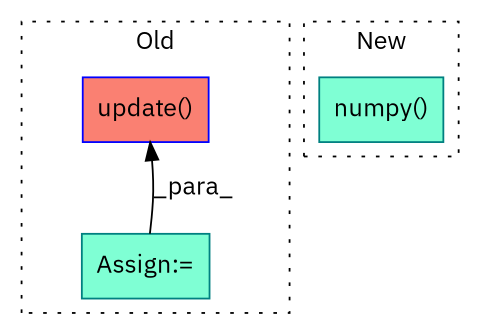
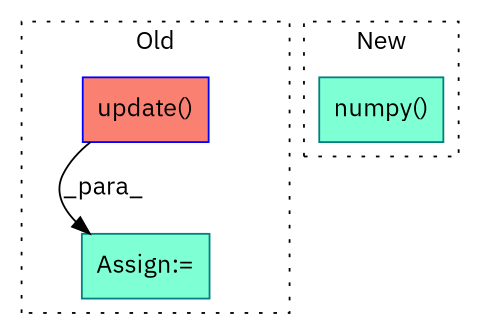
(153, 197) -> (61, 179)
